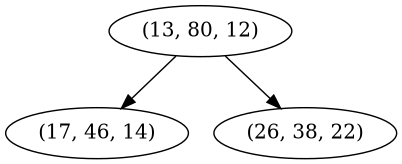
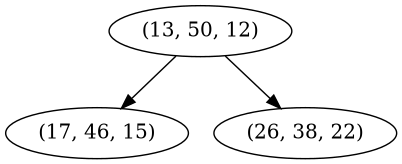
(200, 31) -> (200, 31)
(97, 133) -> (97, 133)
